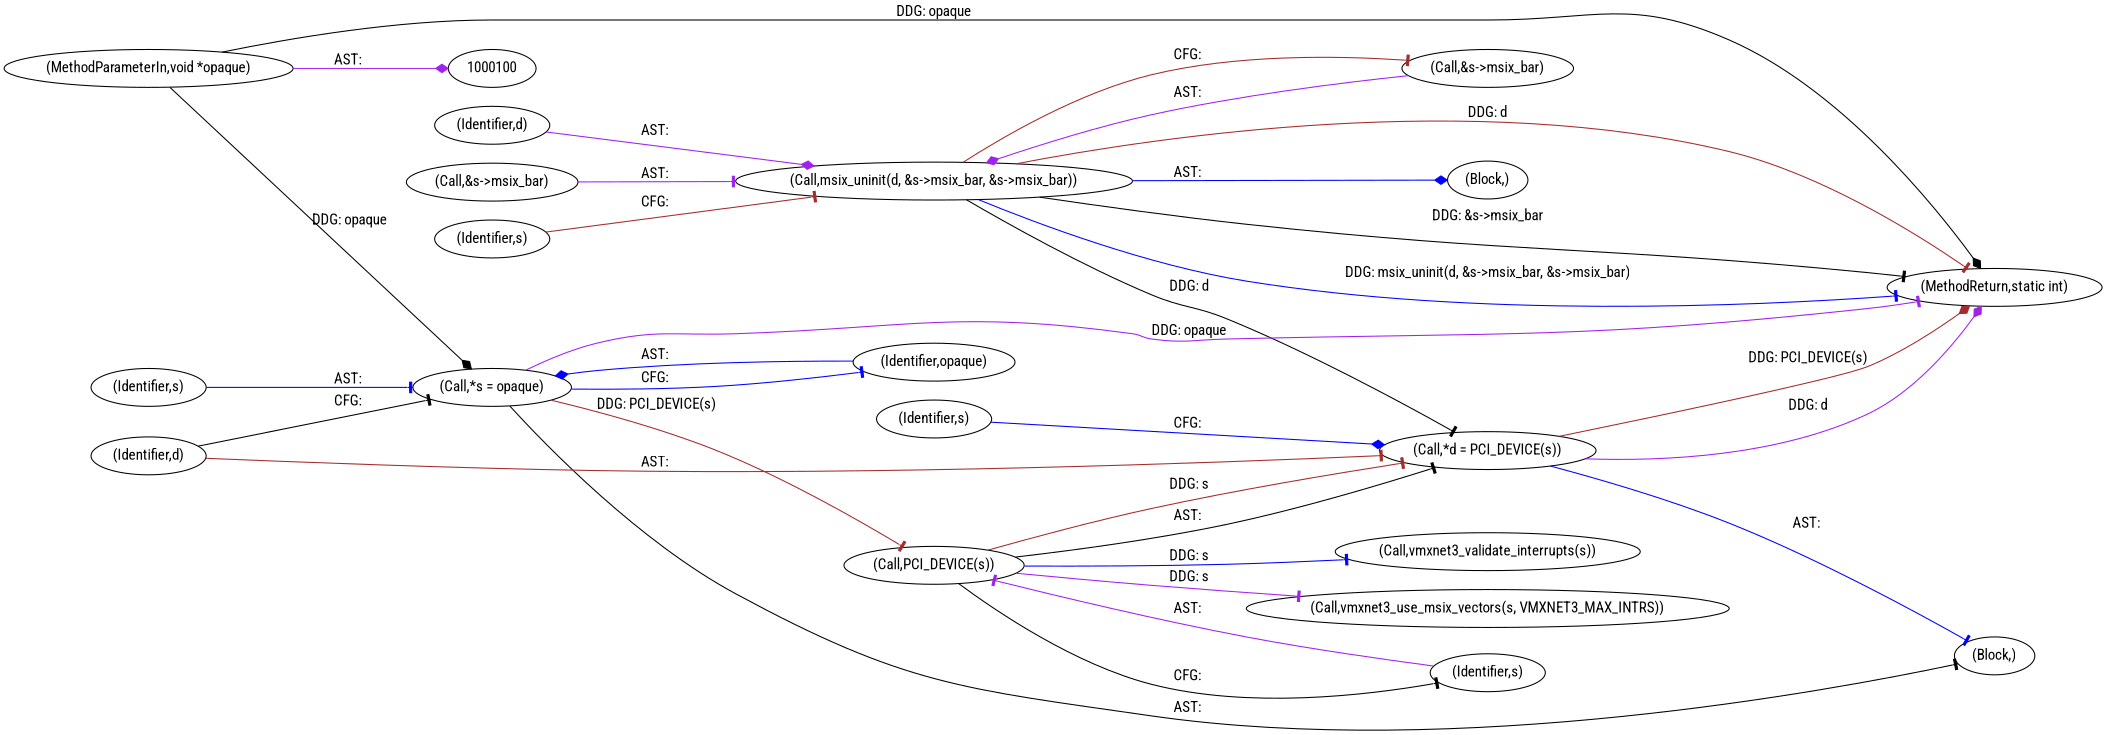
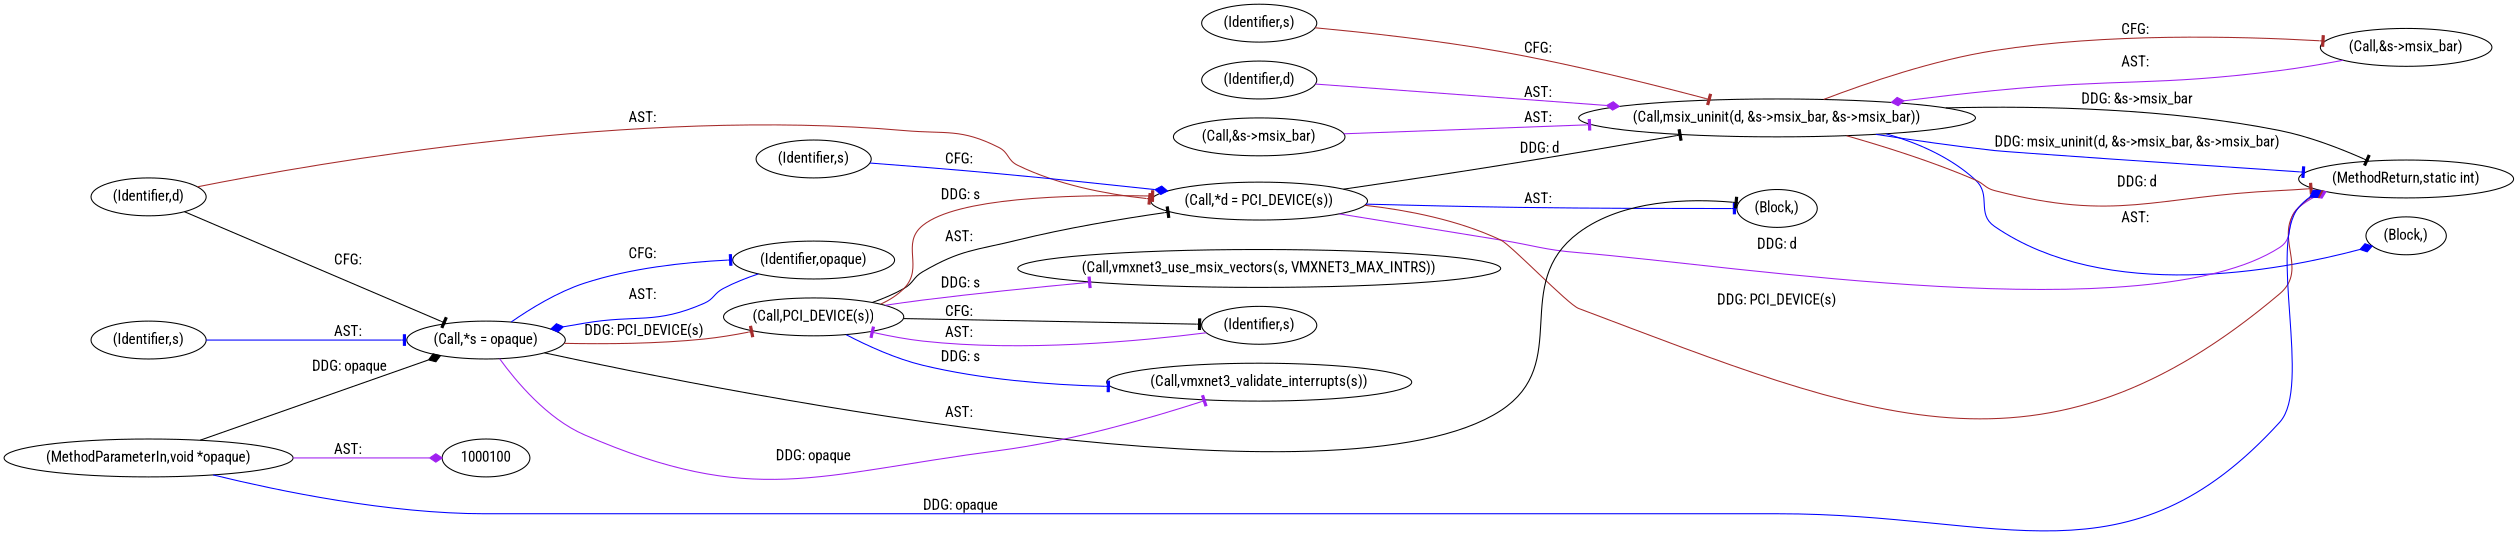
(1142, 20) -> (1379, 514)
(1209, 312) -> (1510, 164)
(1217, 339) -> (836, 475)
